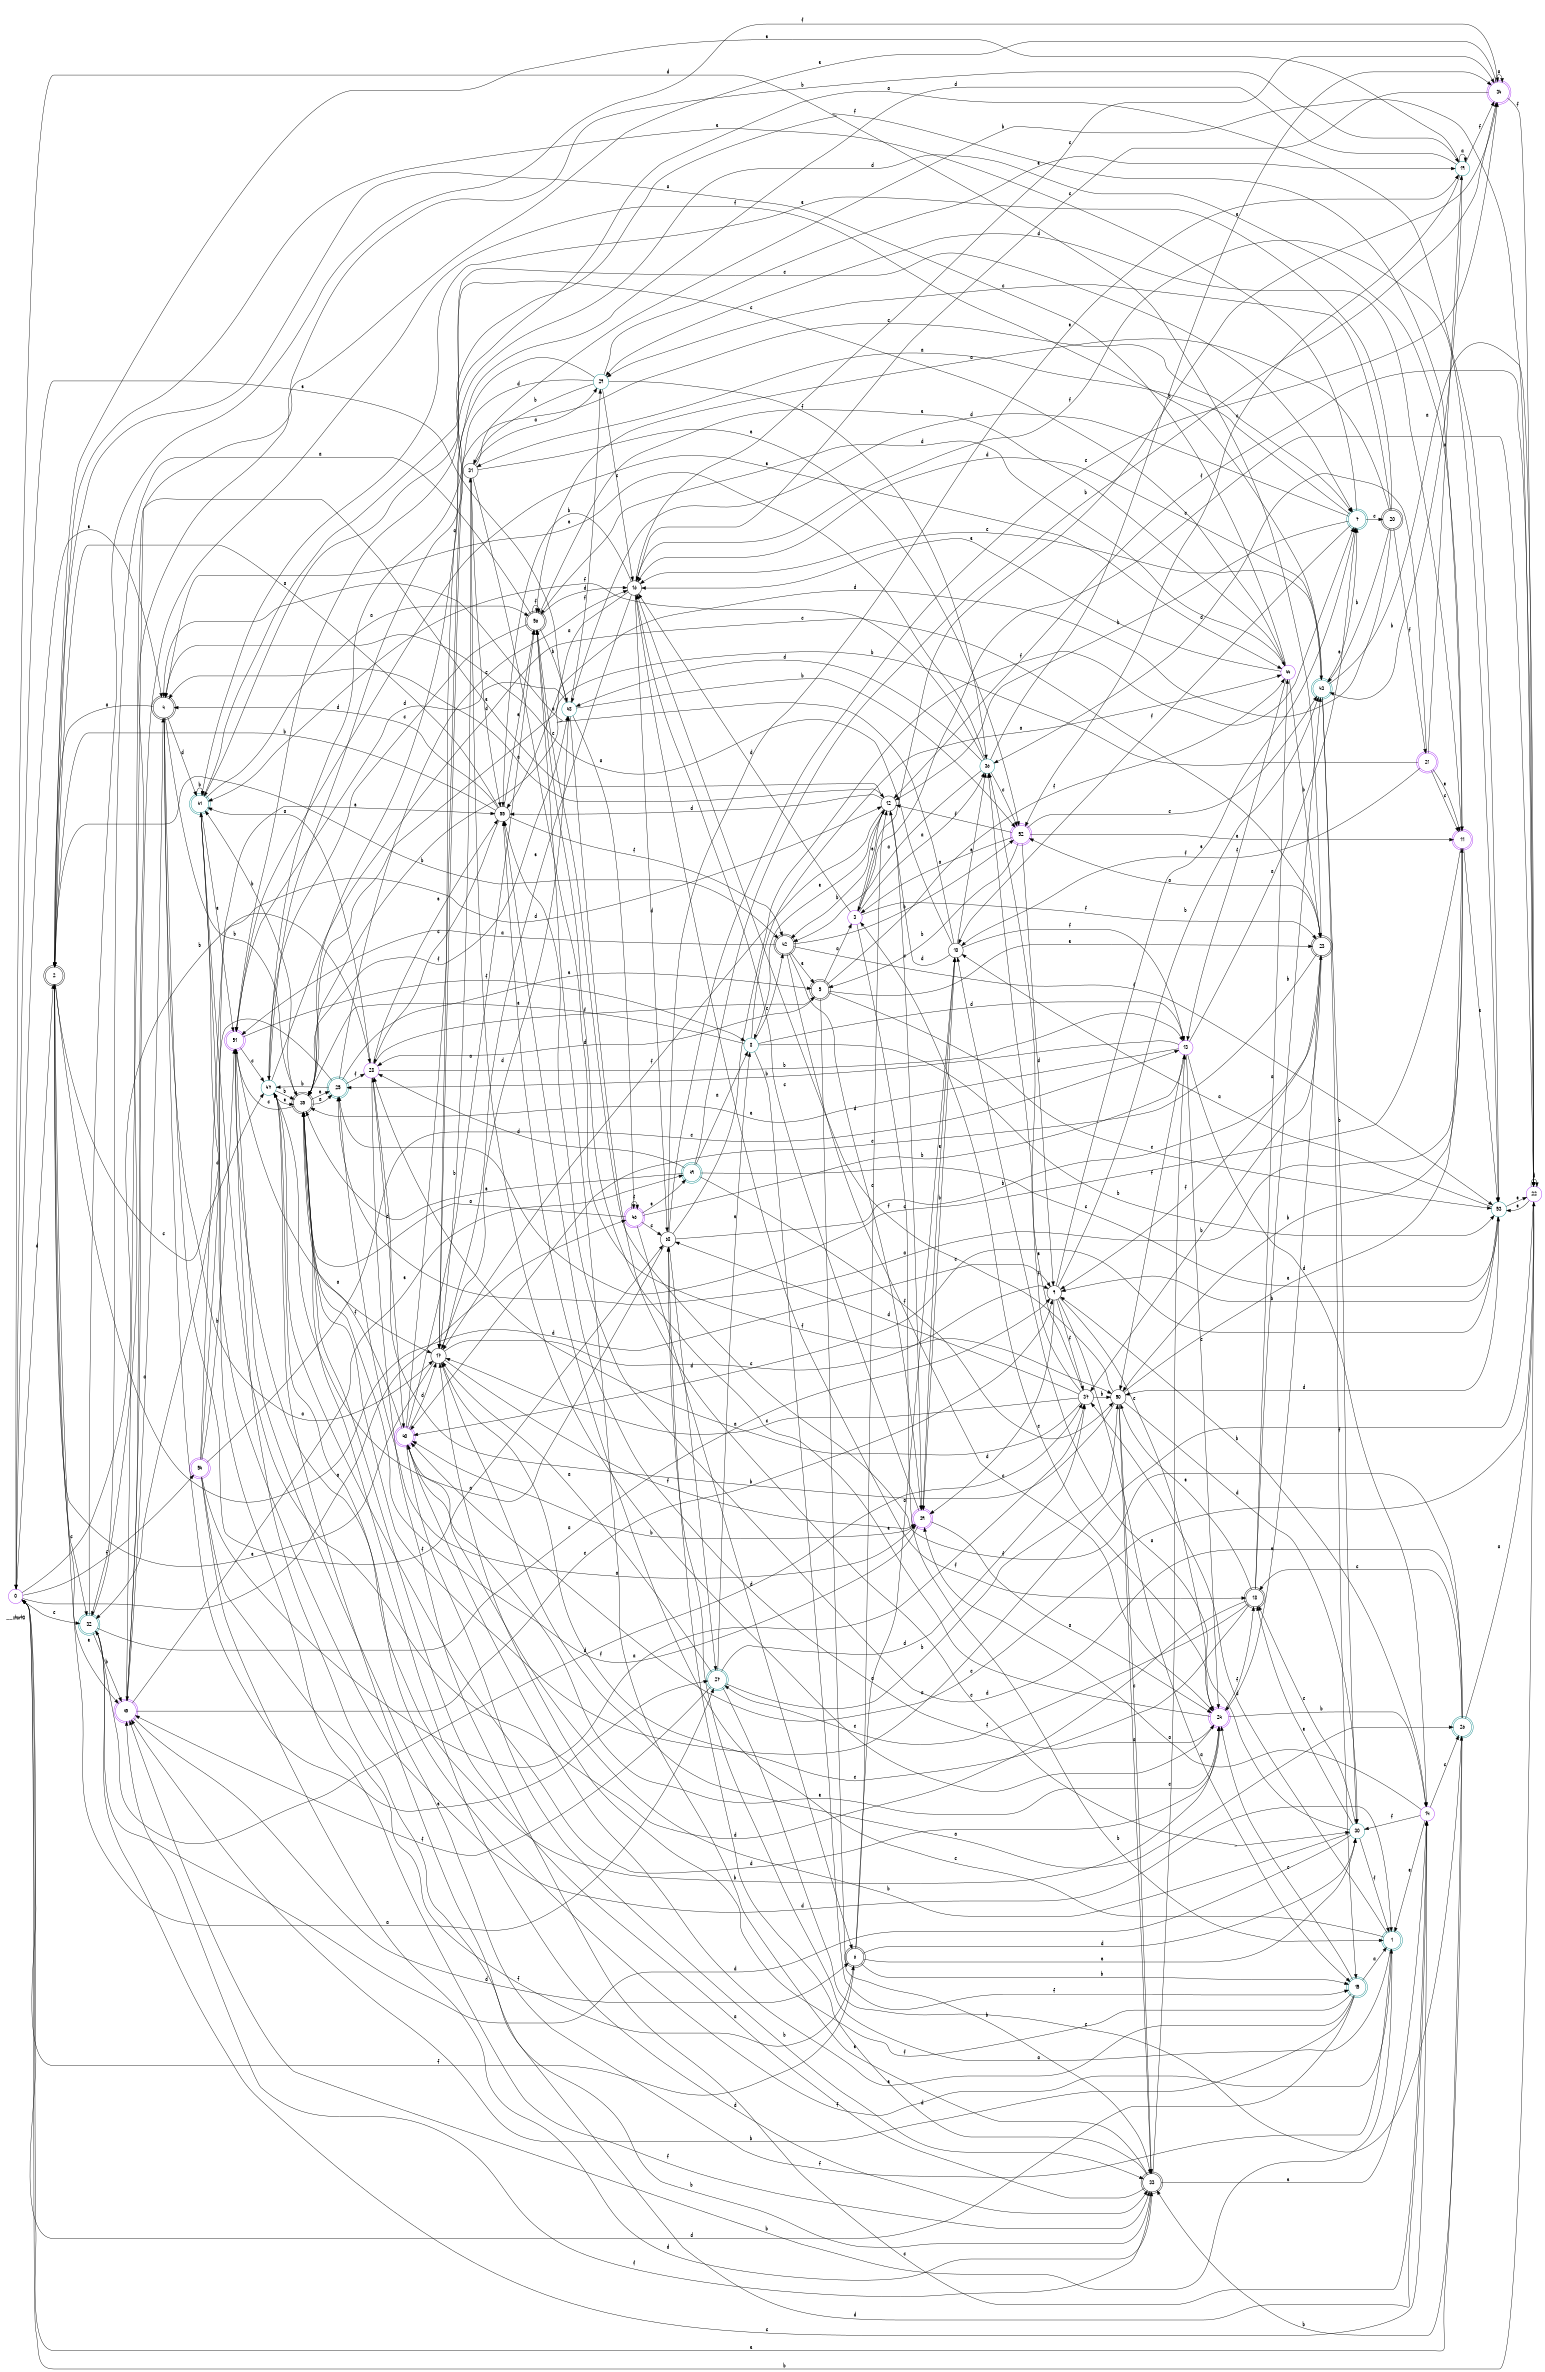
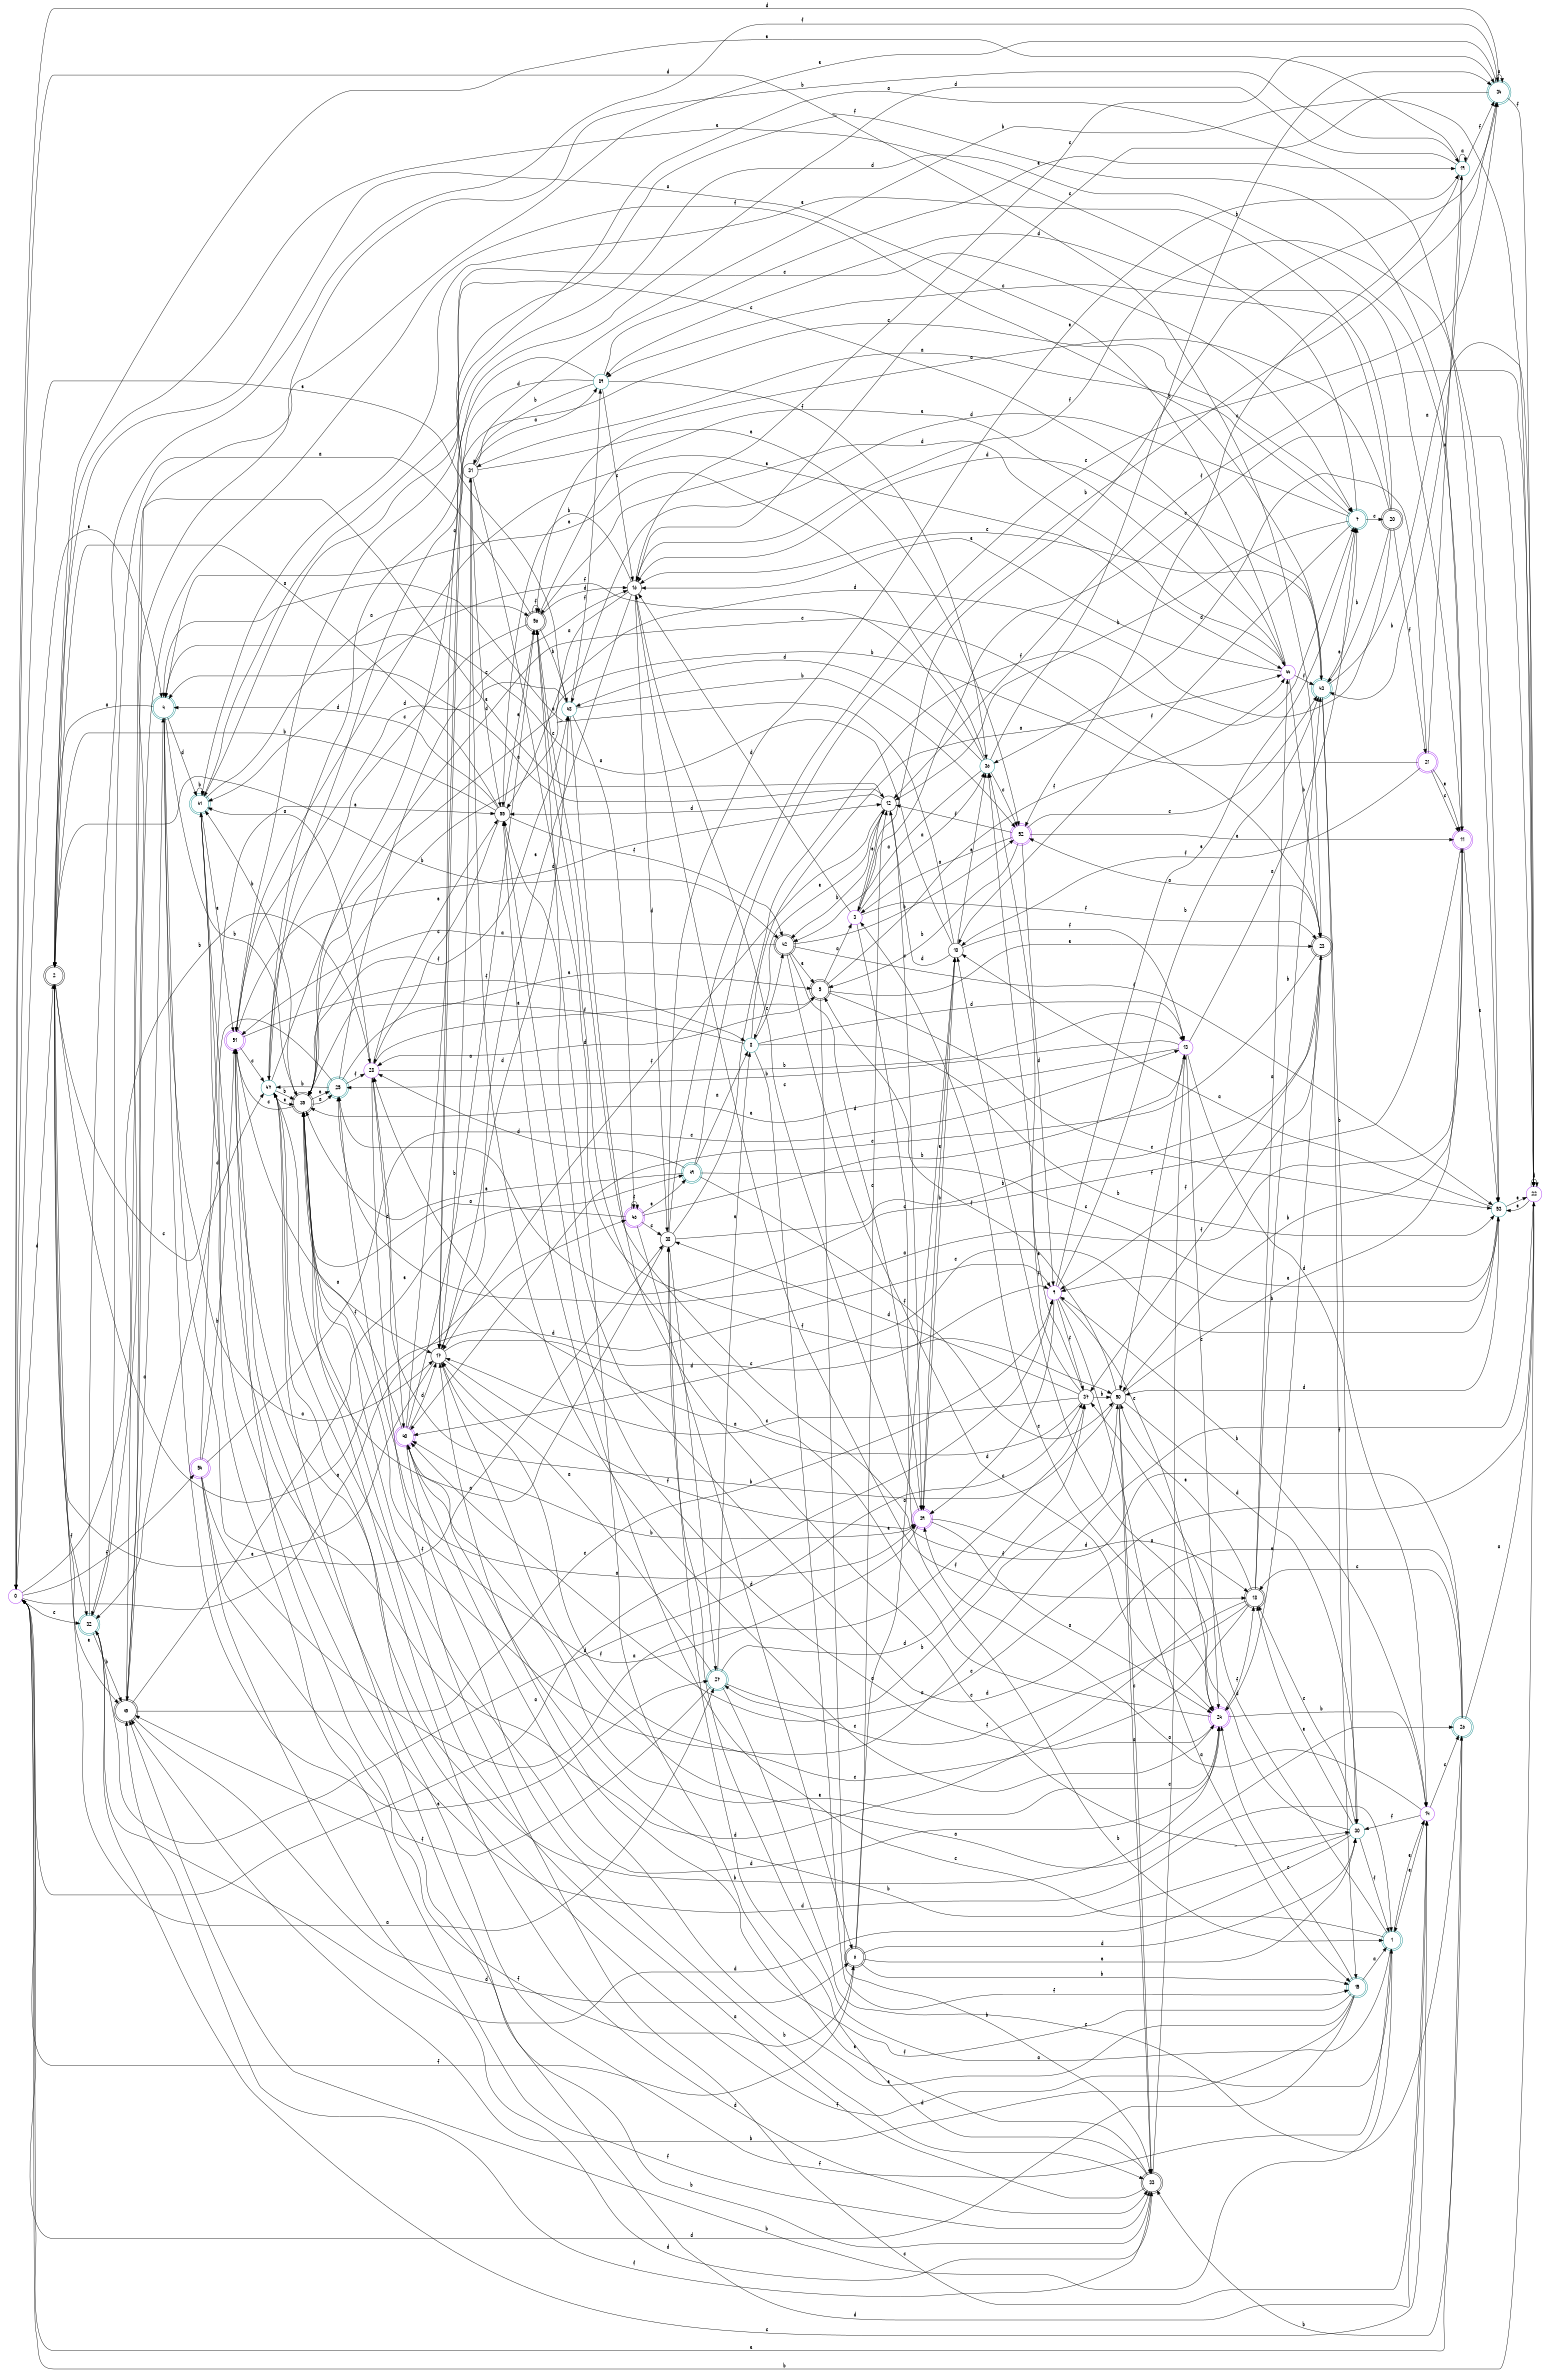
none -> (45, 48)
(1499, 92) -> (1499, 92)
(1237, 215) -> (1237, 215)
(601, 382) -> (601, 382)
(164, 708) -> (164, 708)
(1240, 849) -> (1302, 679)
(268, 902) -> (526, 876)
(802, 1051) -> (973, 1208)
(1202, 1231) -> (1202, 1231)
(668, 1239) -> (668, 1239)
(1054, 1293) -> (1054, 1293)
(577, 1530) -> (480, 1763)
(71, 1537) -> (71, 1537)
none -> (1092, 1548)
(16, 1618) -> none
(126, 1711) -> (126, 1711)
(1395, 2108) -> (1405, 1877)
